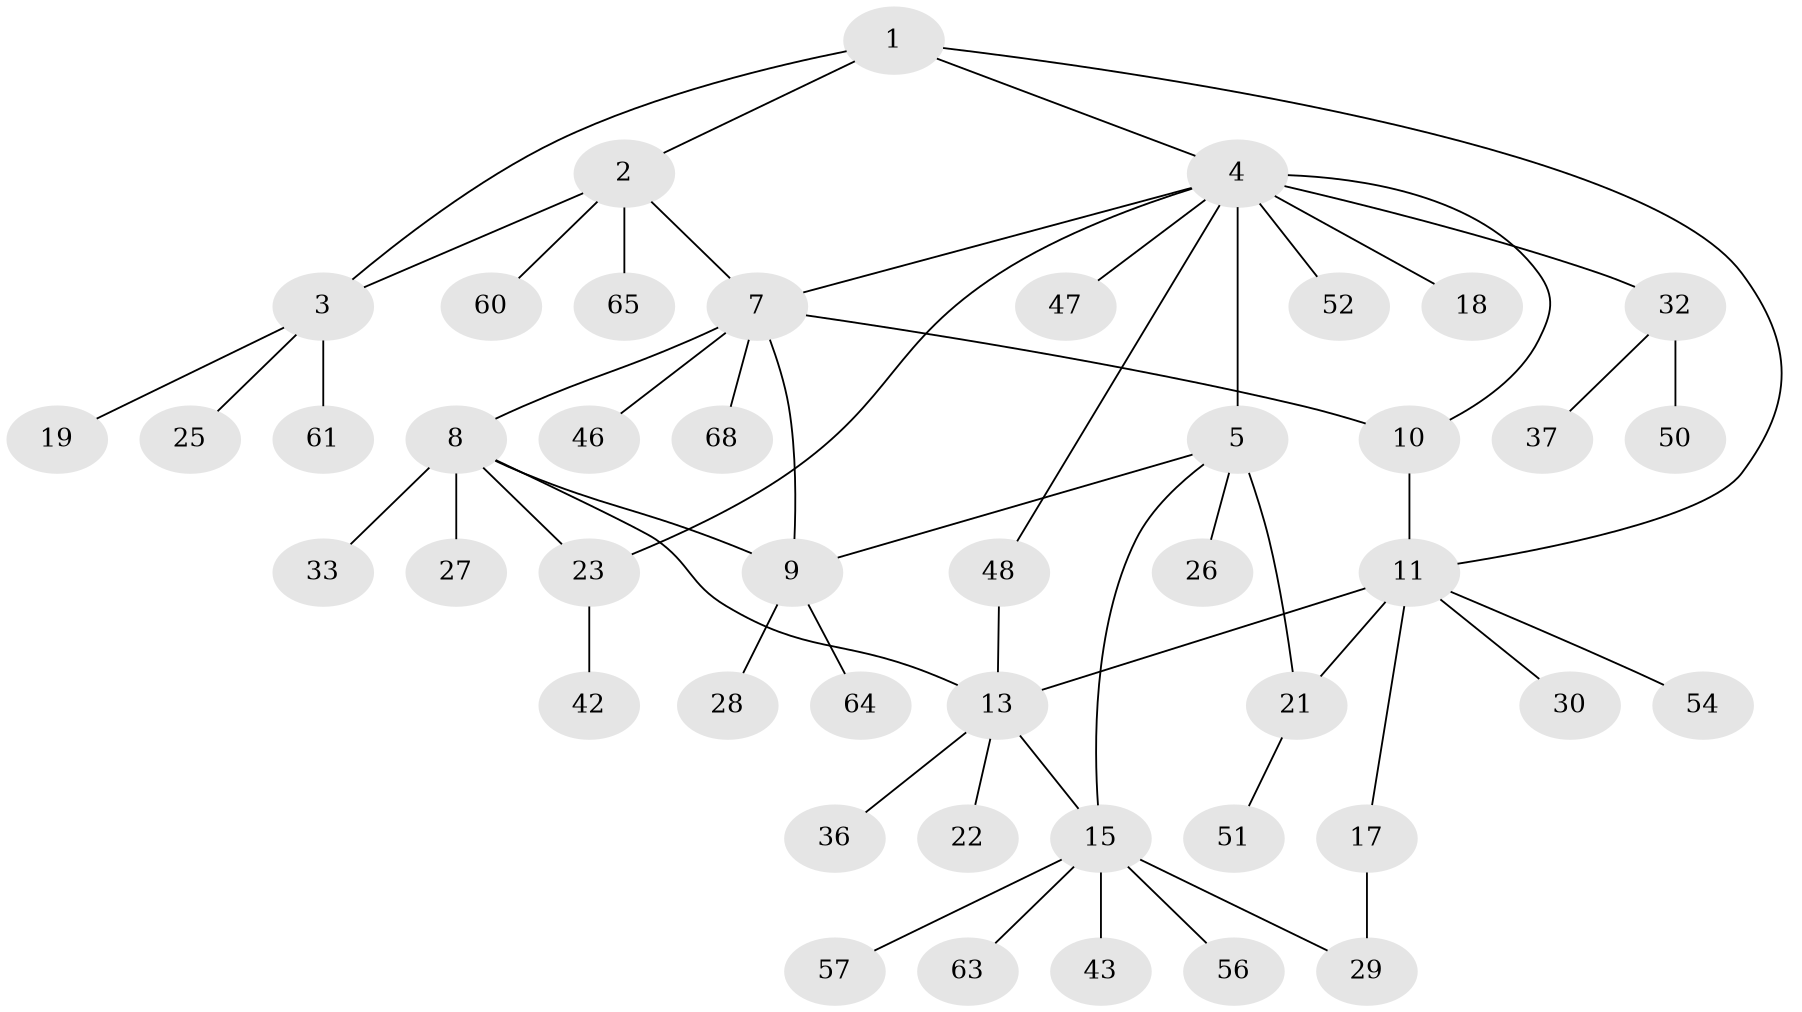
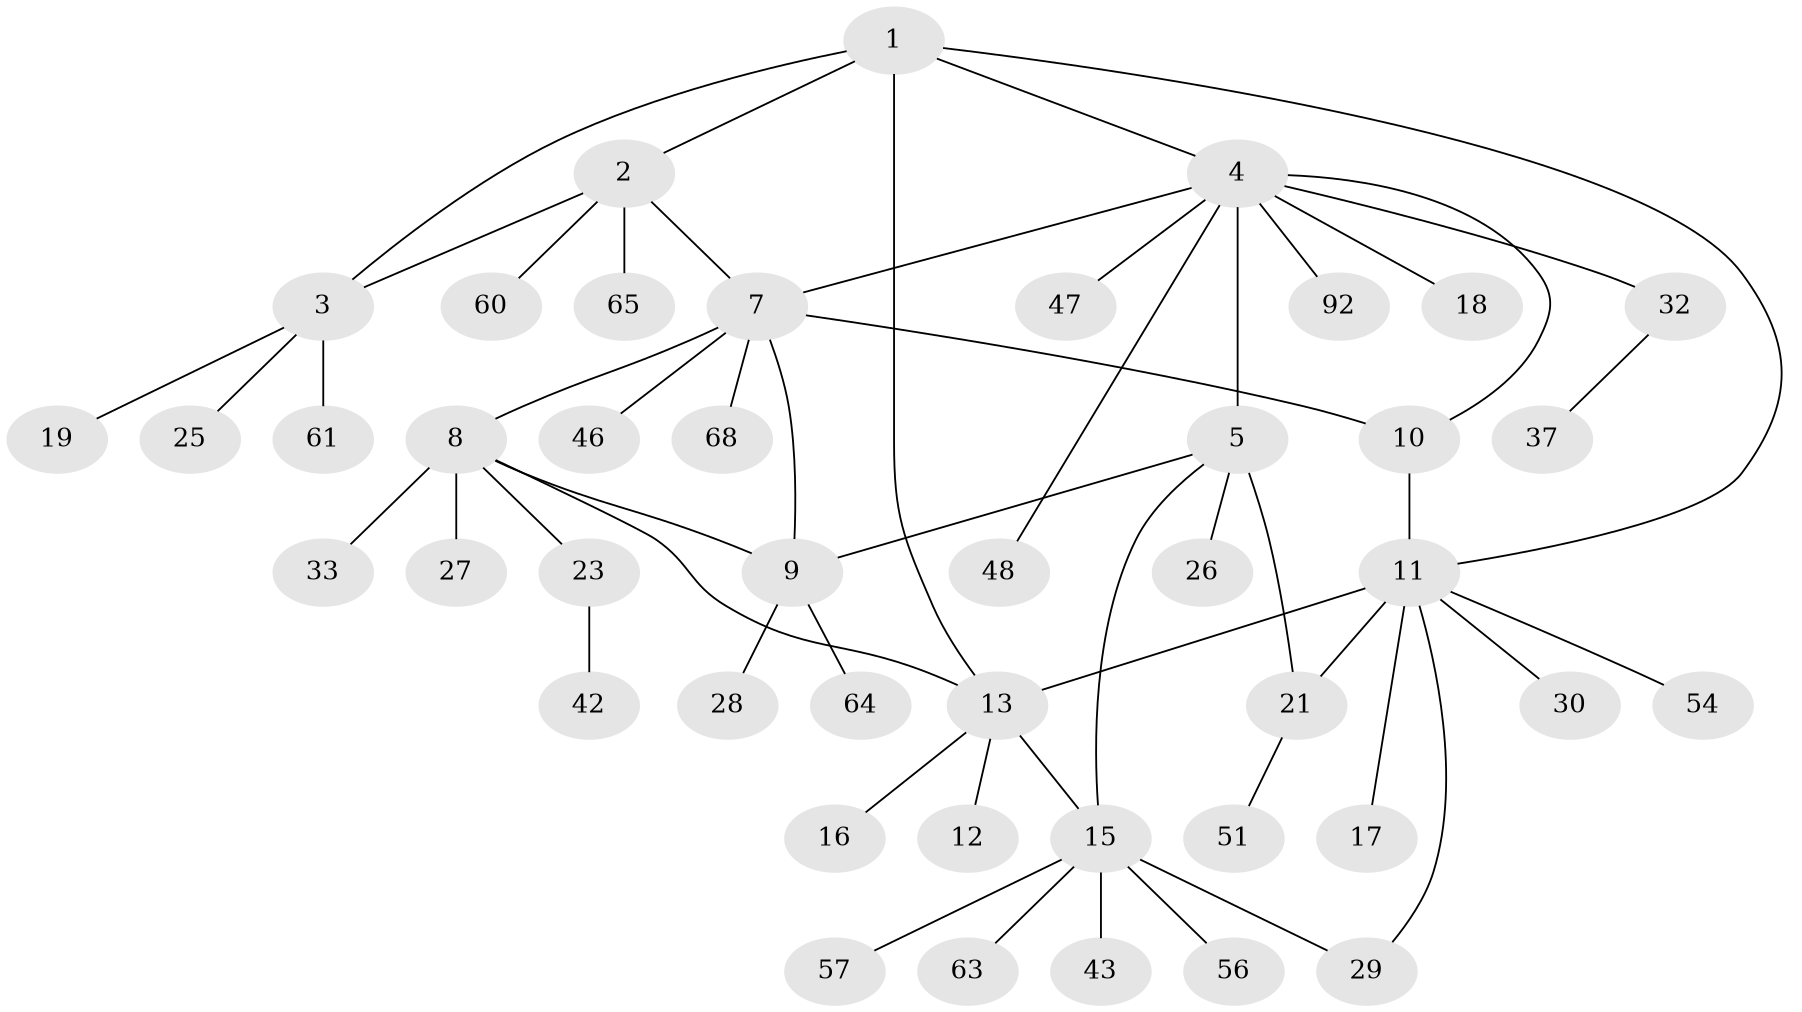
(1339, 307) -> (1339, 307)
(904, 359) -> none
(1675, 440) -> none
(998, 639) -> (894, 384)
(835, 839) -> (835, 839)
(968, 839) -> (968, 839)
(1367, 905) -> (1446, 779)
